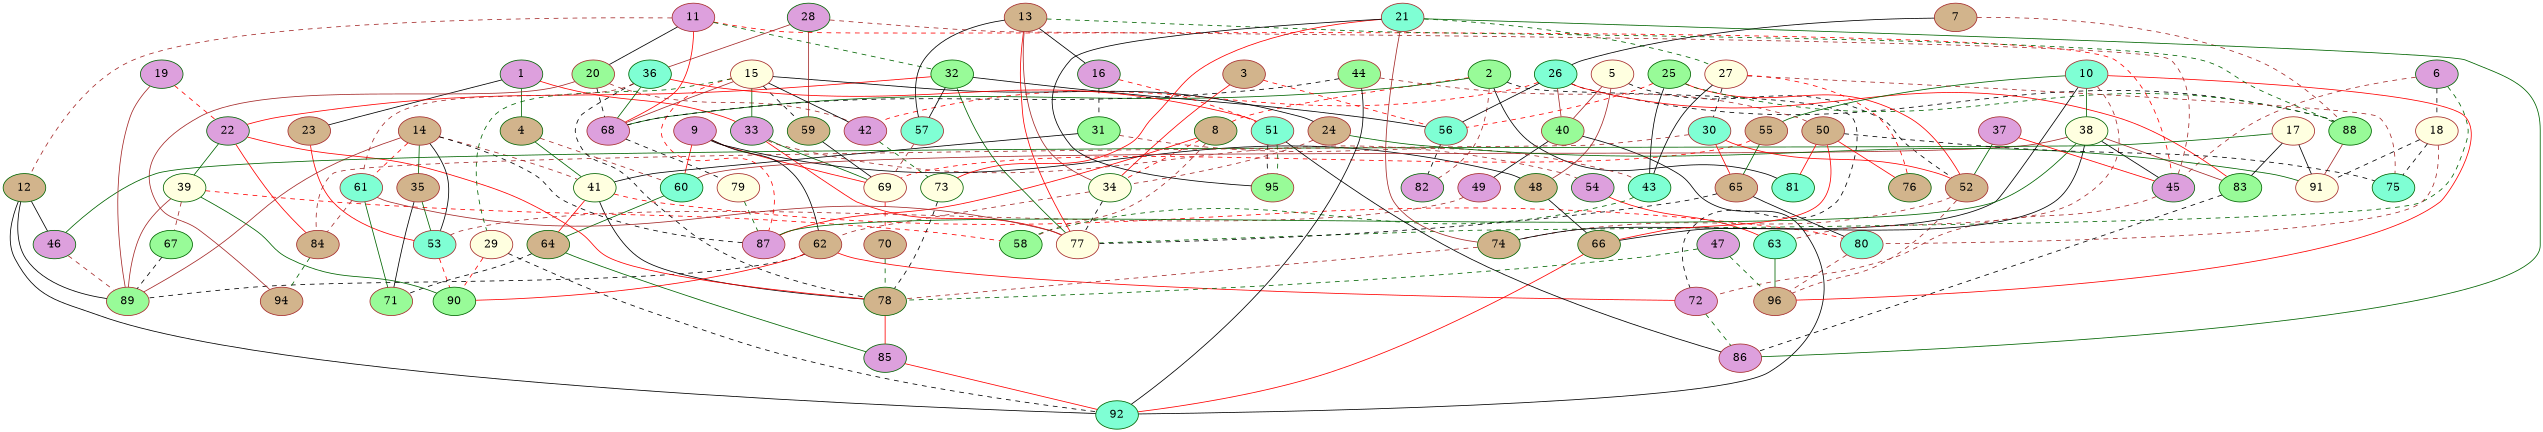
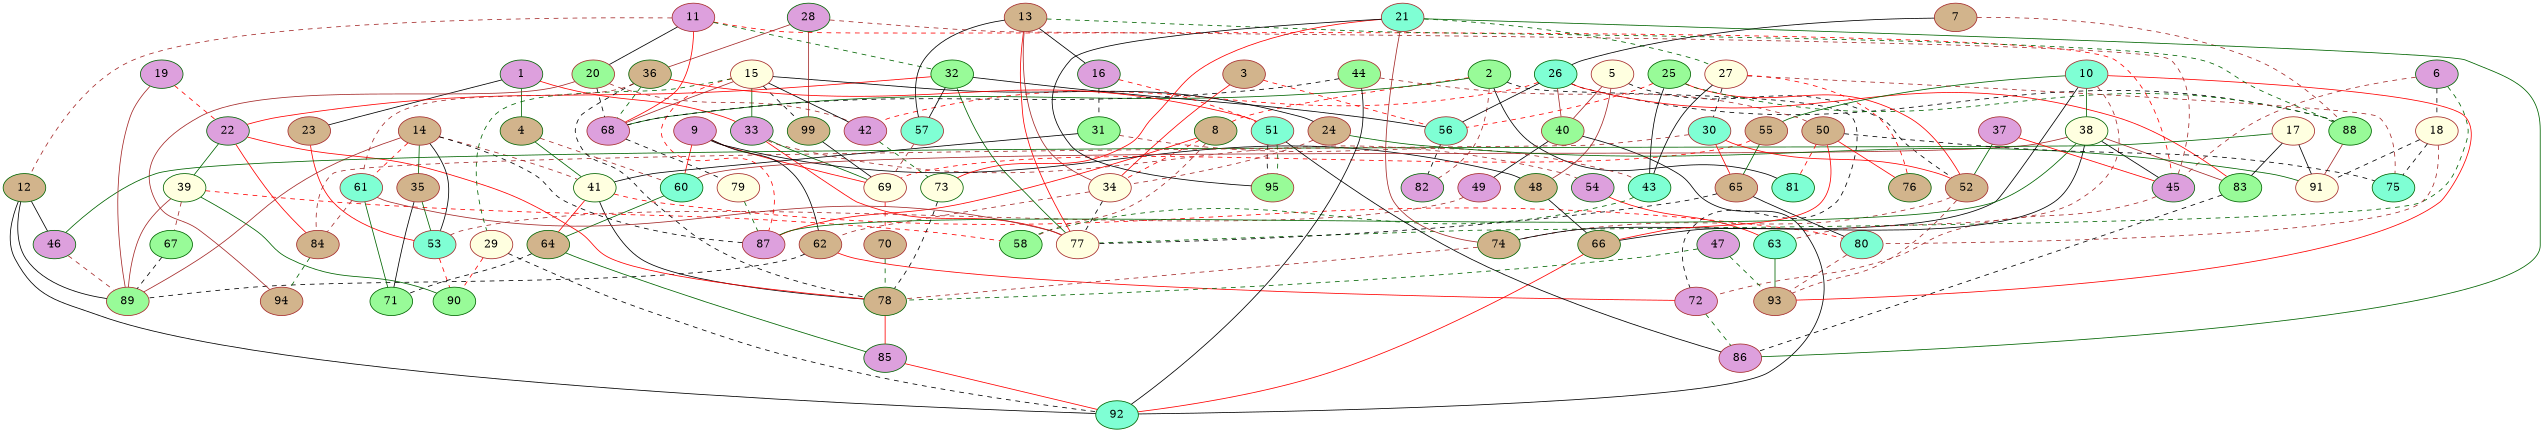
(650, 74) -> (650, 74)
(628, 104) -> (628, 104)
(809, 131) -> (809, 131)
(1806, 163) -> (1806, 163)
(1110, 188) -> (1110, 188)
(642, 288) -> none
(391, 301) -> (391, 301)
(1775, 301) -> (1775, 301)
